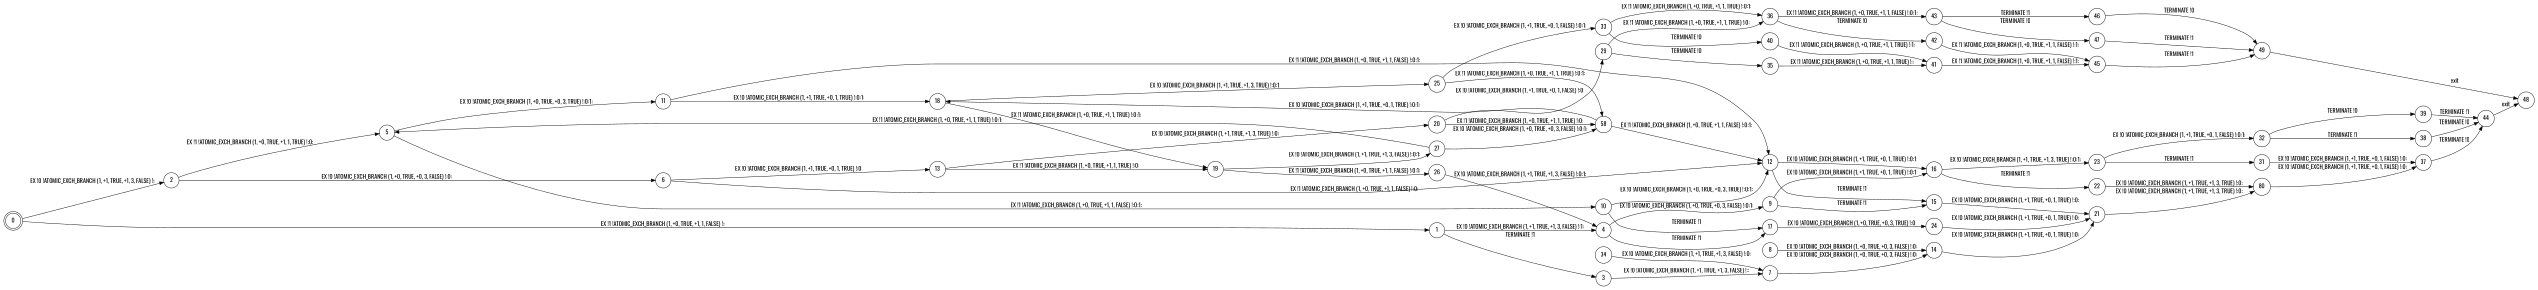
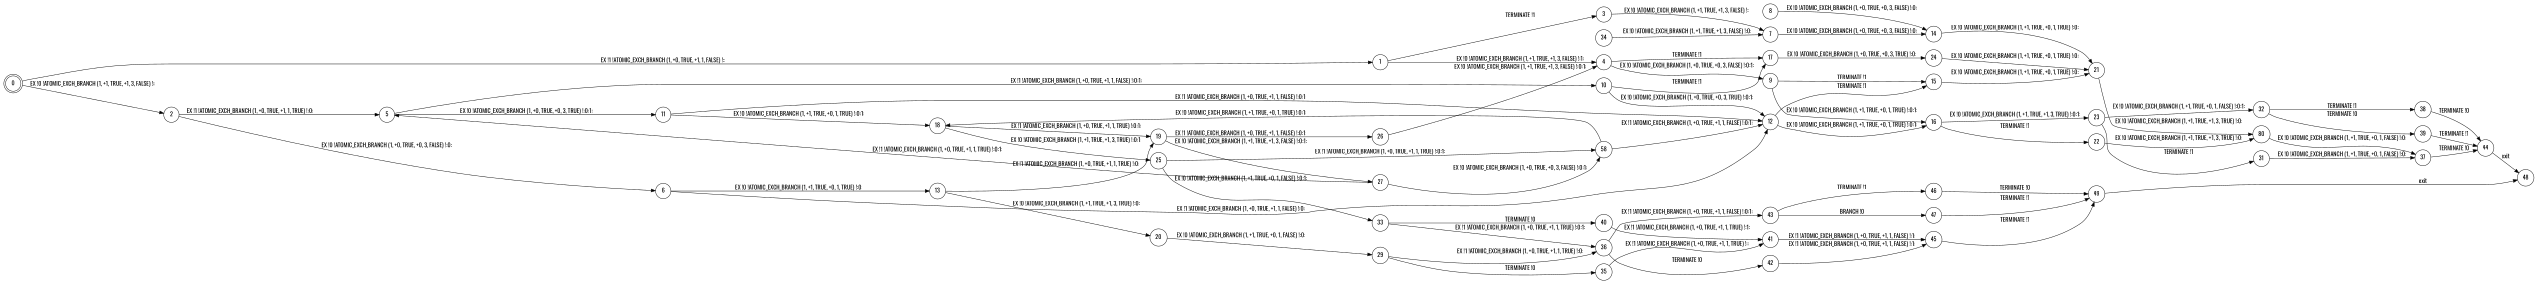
(2016, 22) -> (1852, 212)
(1518, 125) -> none
